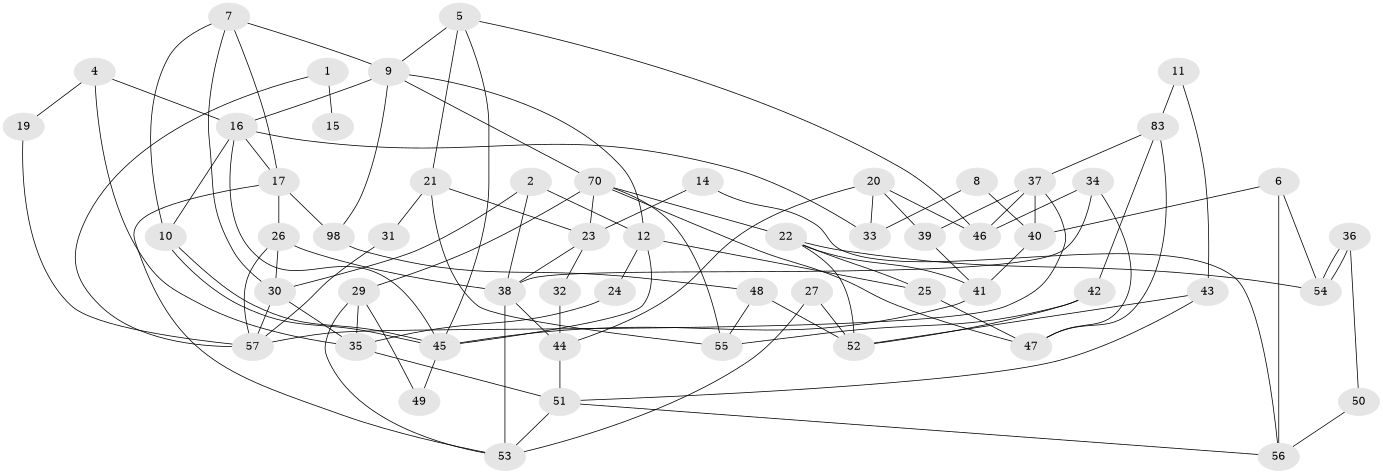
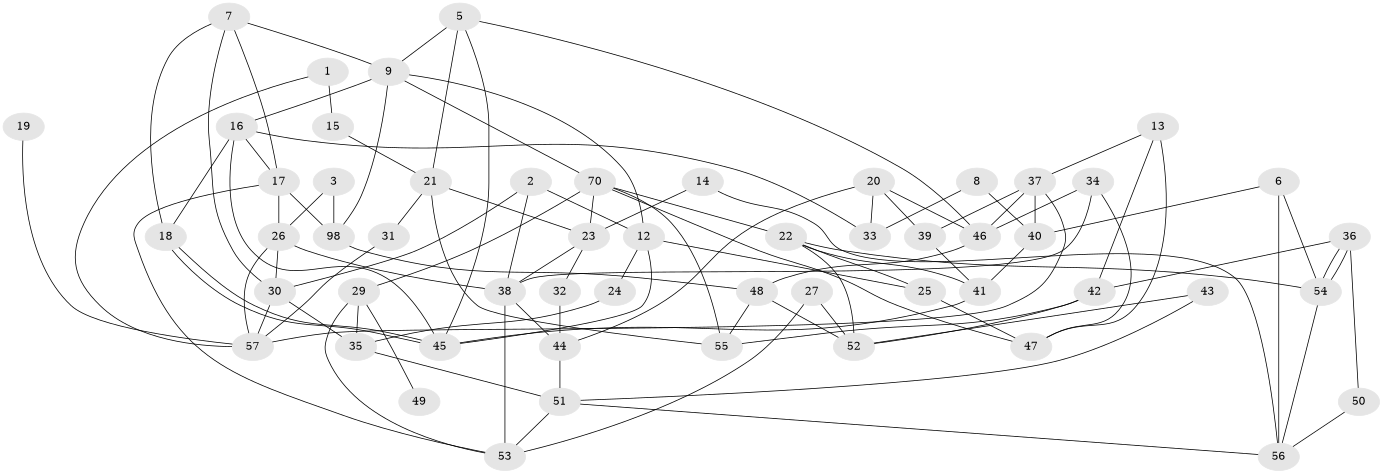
(95, 72) -> none
(1179, 72) -> none
(1158, 127) -> (1158, 127)
none -> (382, 154)
none -> (334, 182)
(166, 237) -> (166, 237)
none -> (1222, 264)
none -> (844, 266)
(430, 374) -> none
none -> (1300, 374)
